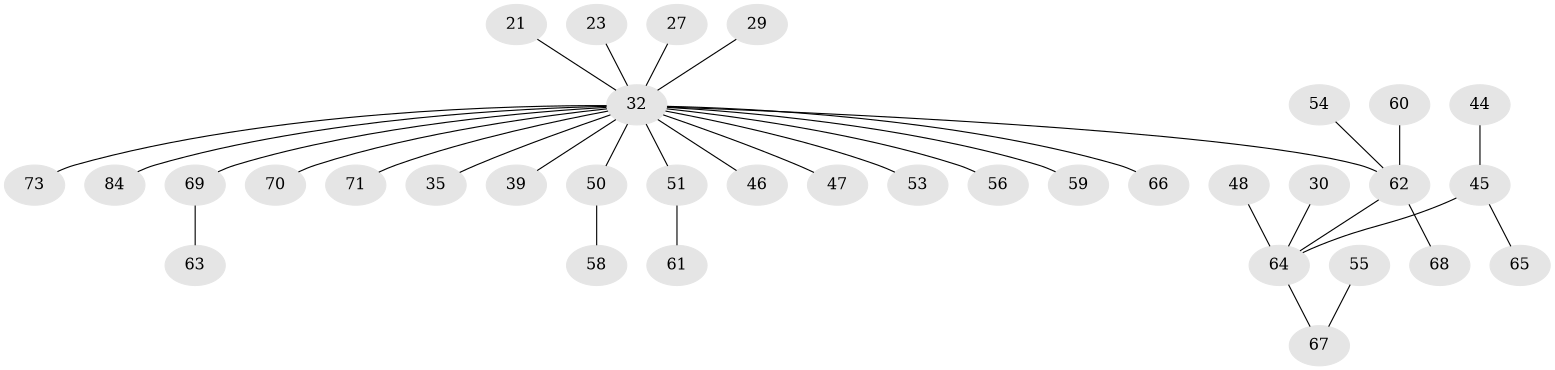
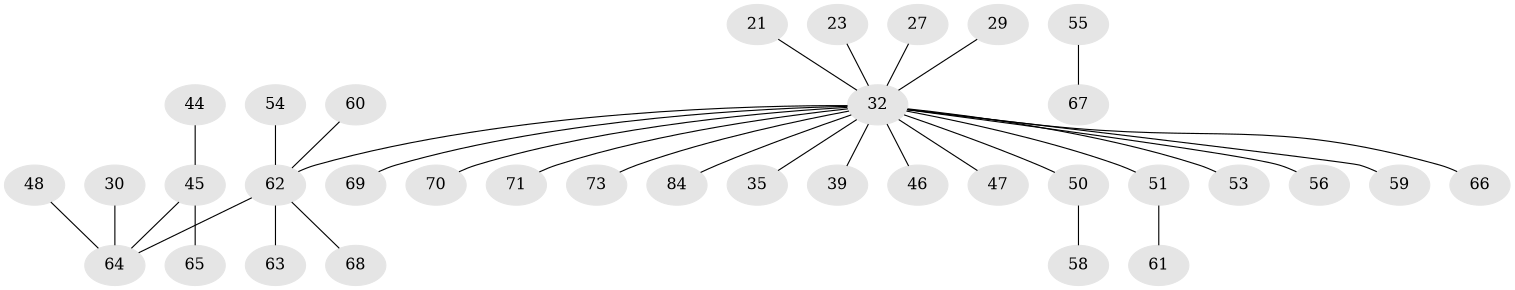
(195, 225) -> (275, 225)
(1299, 306) -> none
